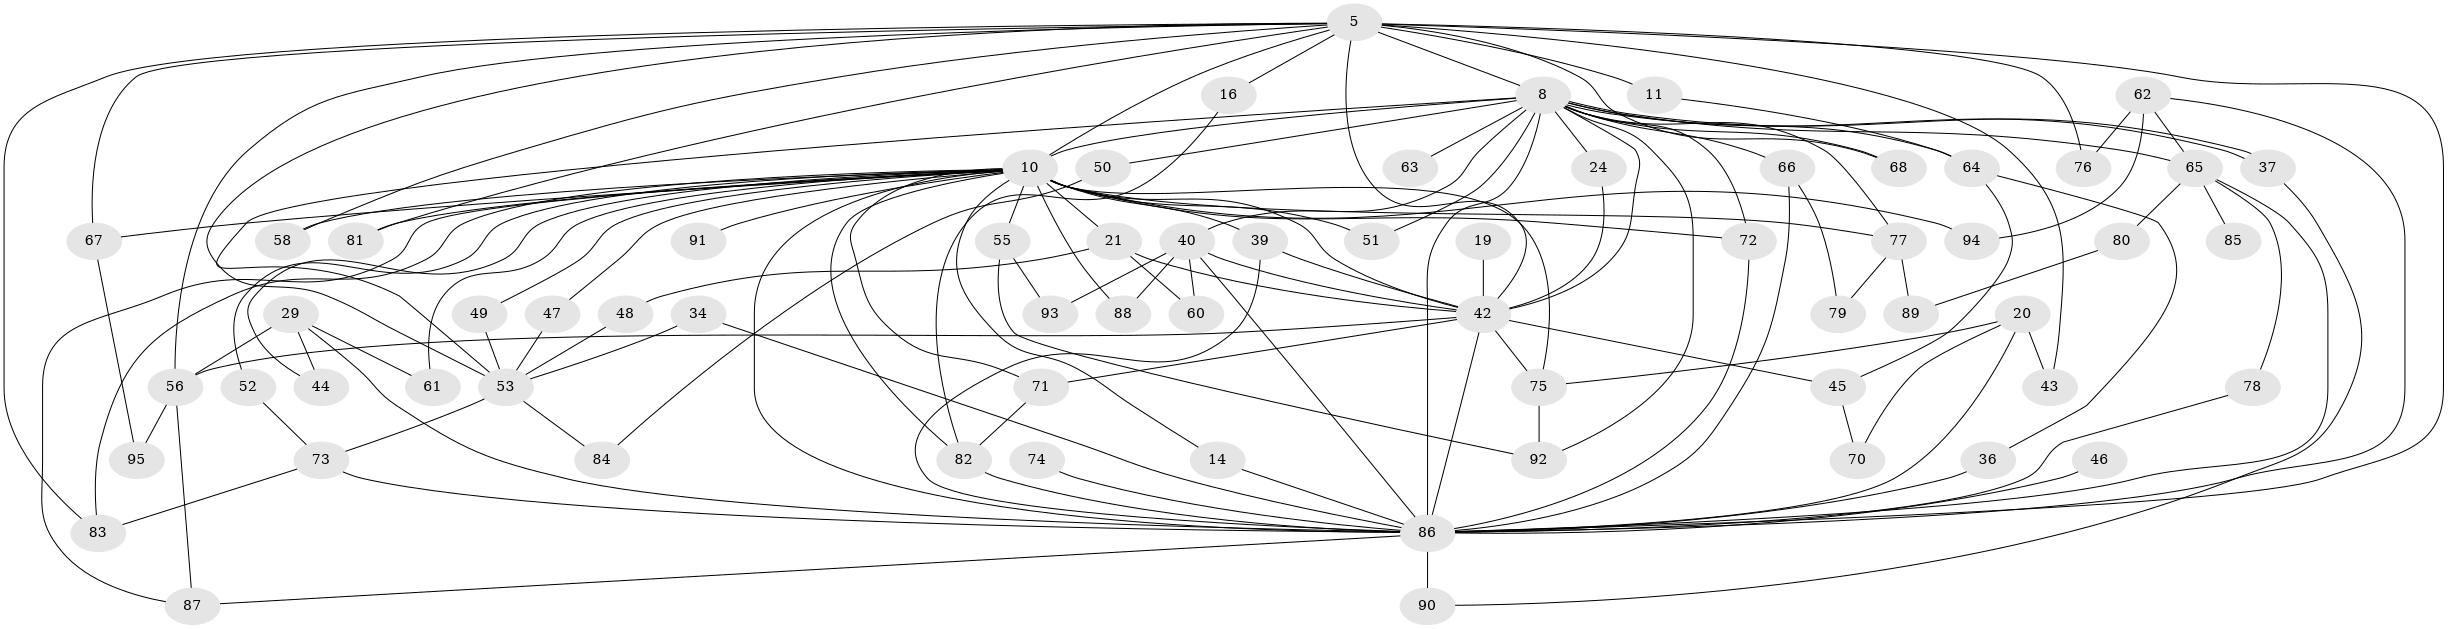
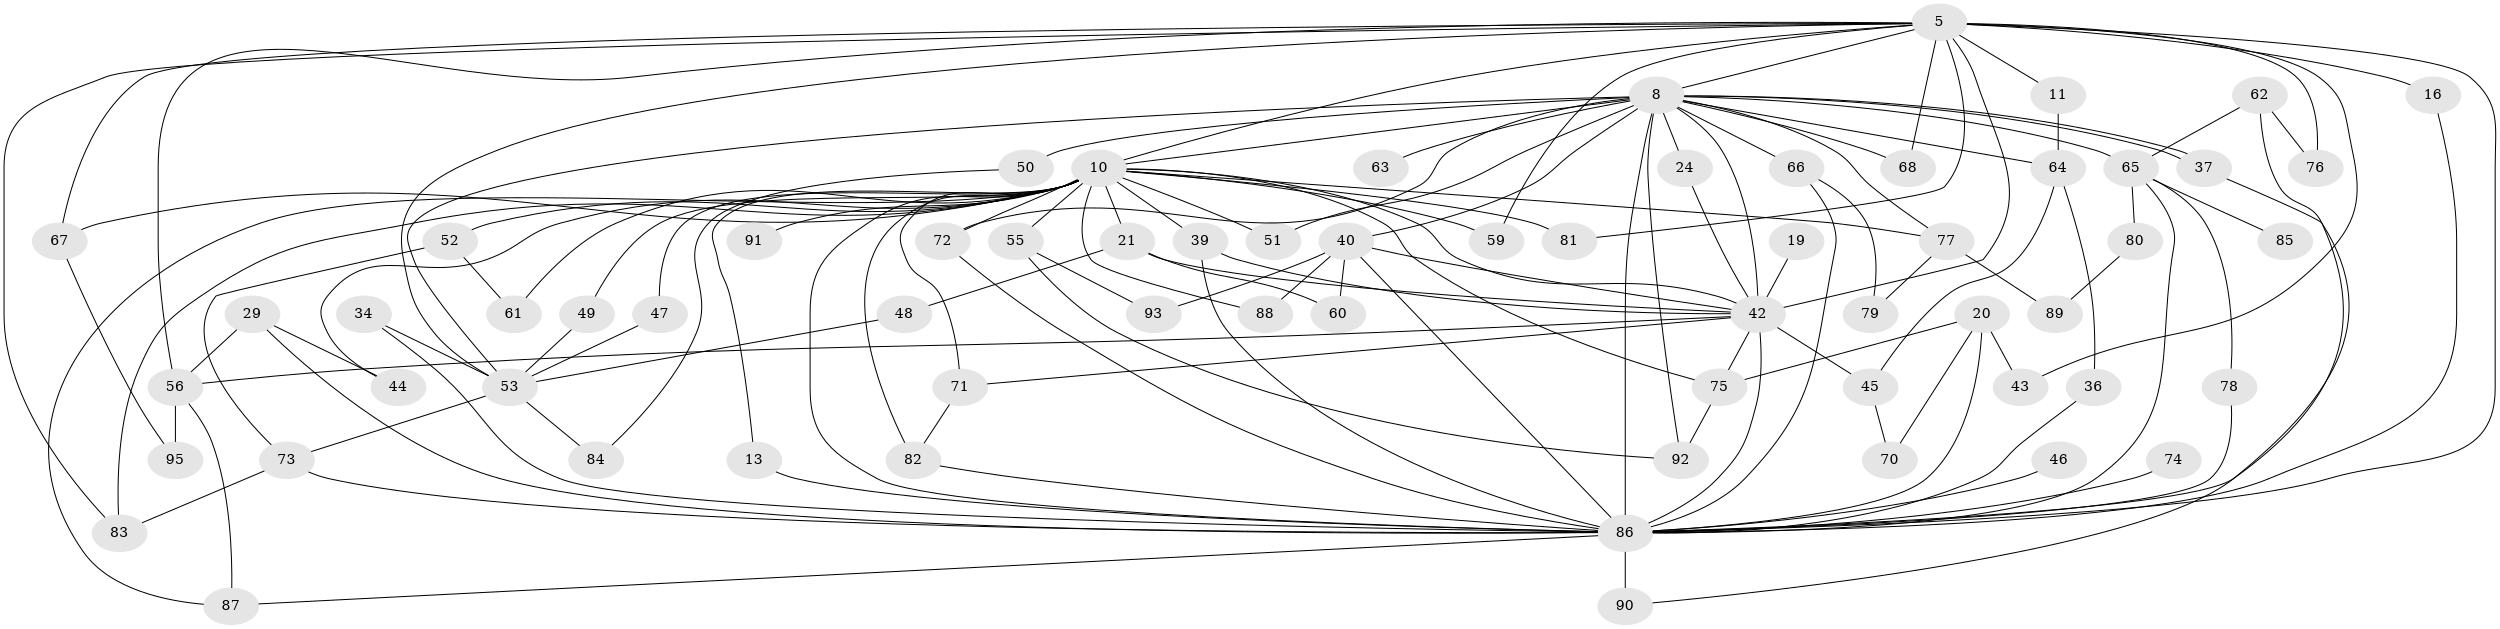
(283, 241) -> (1496, 241)
(1972, 241) -> none
(950, 251) -> (2251, 484)
(369, 354) -> (482, 278)
(1218, 460) -> (754, 460)
